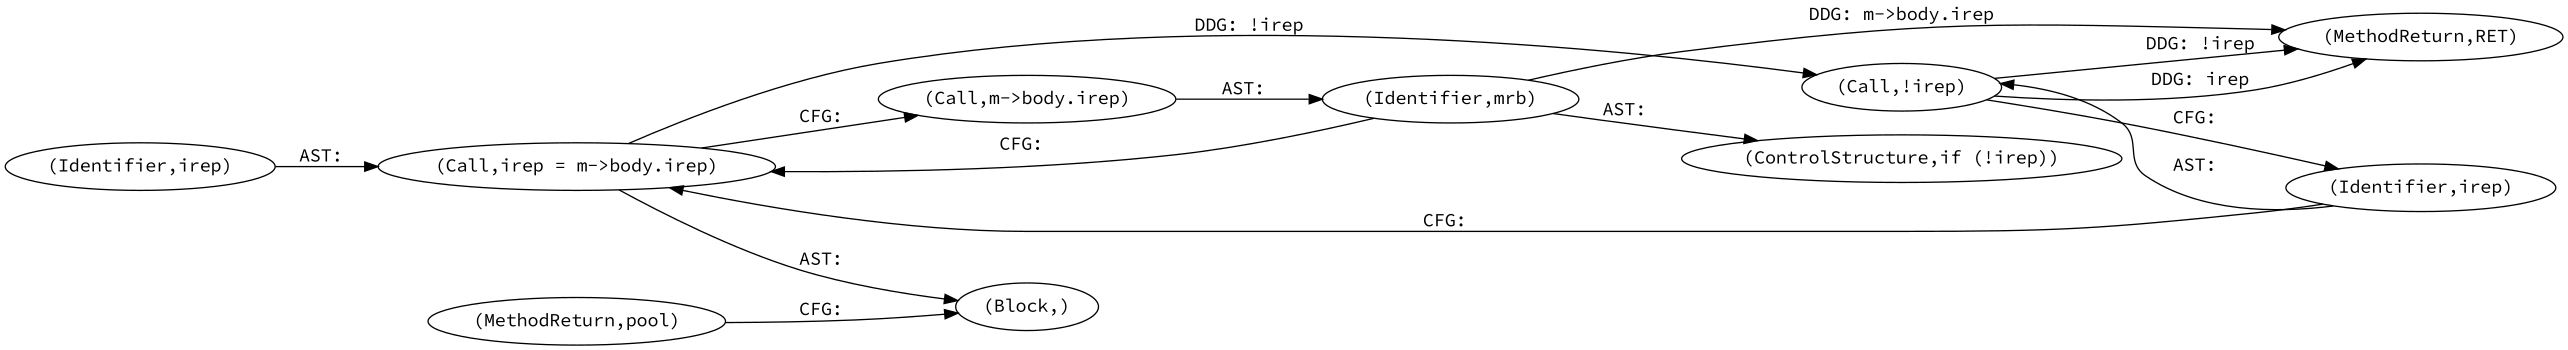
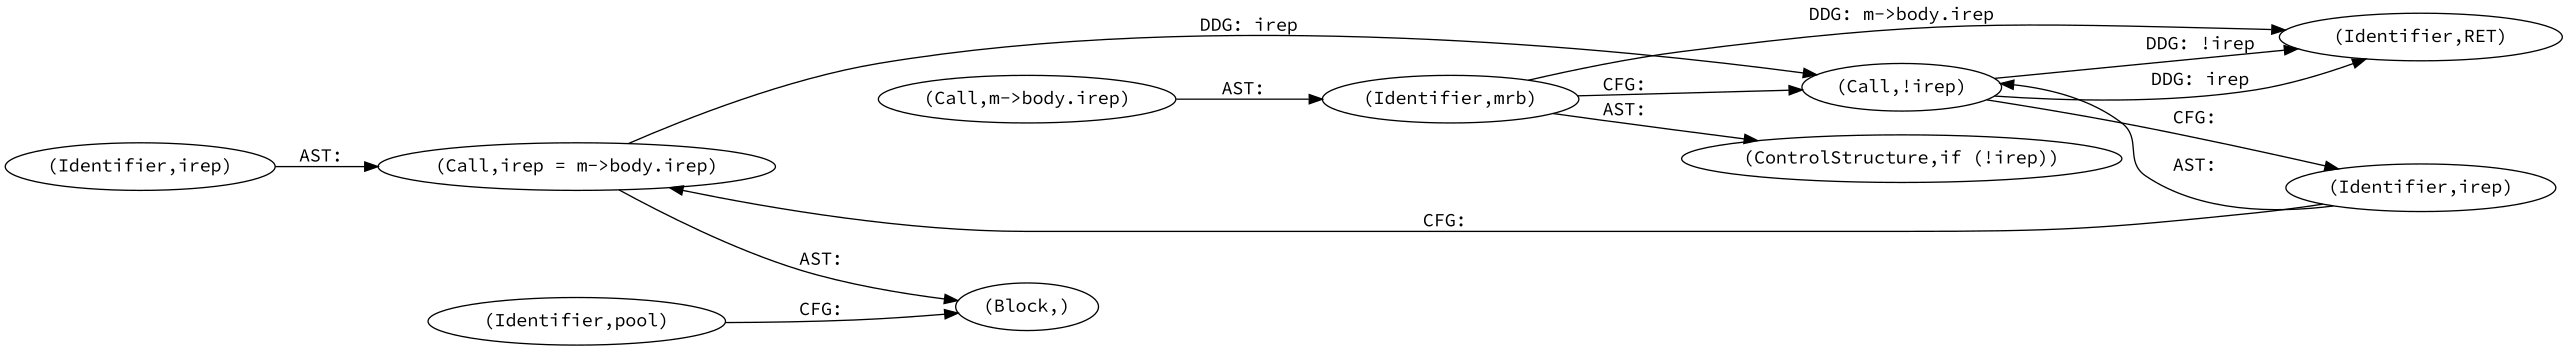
(1249, 26) -> (1249, 26)
(2421, 37) -> (2421, 37)
(803, 133) -> none
(1081, 163) -> (1683, 93)
(577, 321) -> (577, 321)
